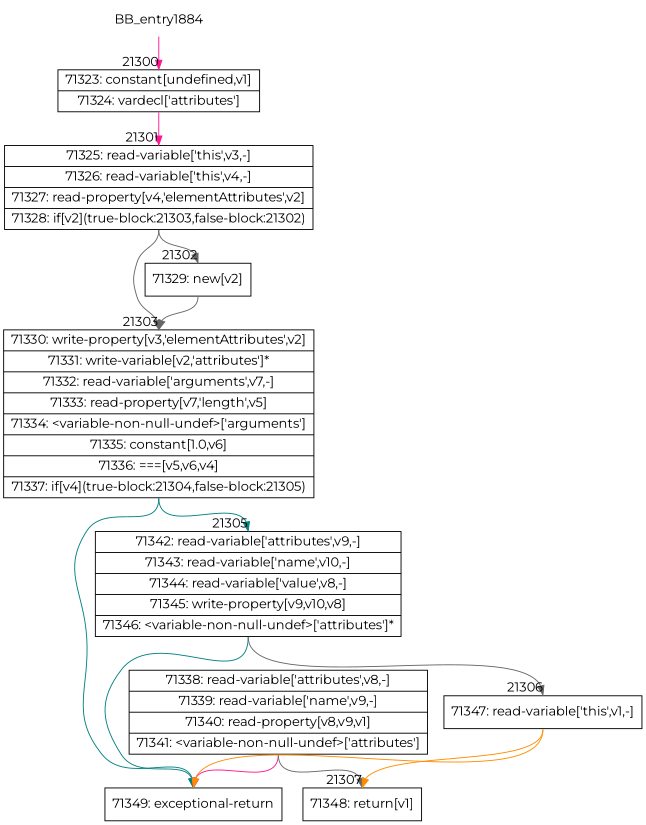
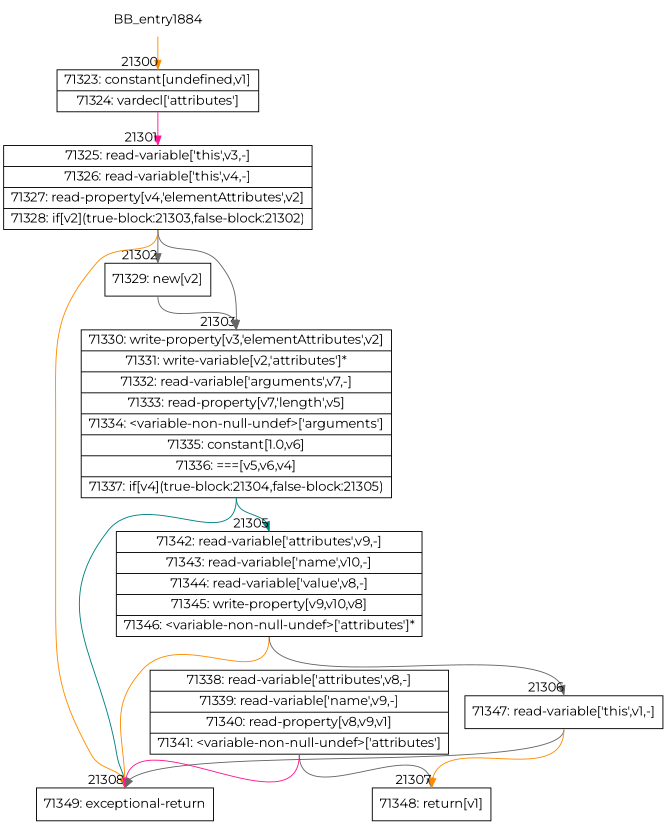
(159, 48) -> (158, 48)
none -> (56, 489)
(115, 679) -> (156, 661)
(373, 759) -> (349, 758)
